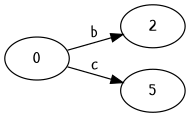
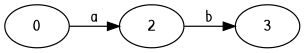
none -> (268, 26)
(95, 33) -> (94, 17)
(153, 91) -> none
